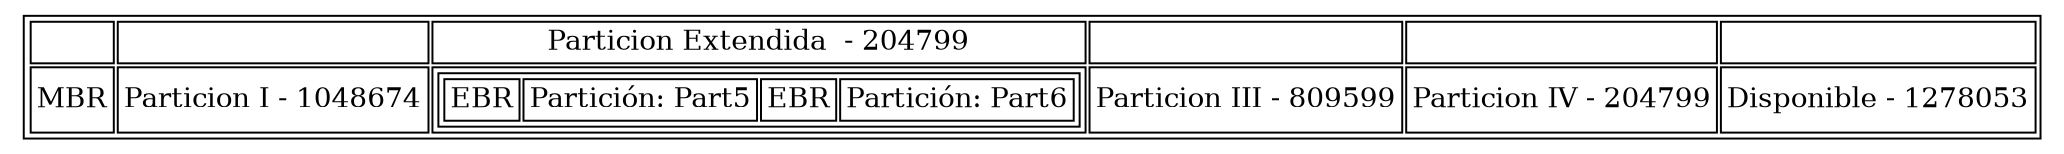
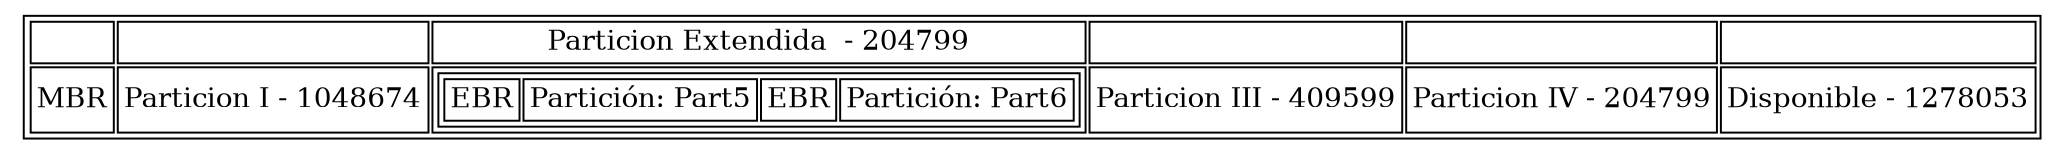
(1246, 99) -> (1246, 99)
